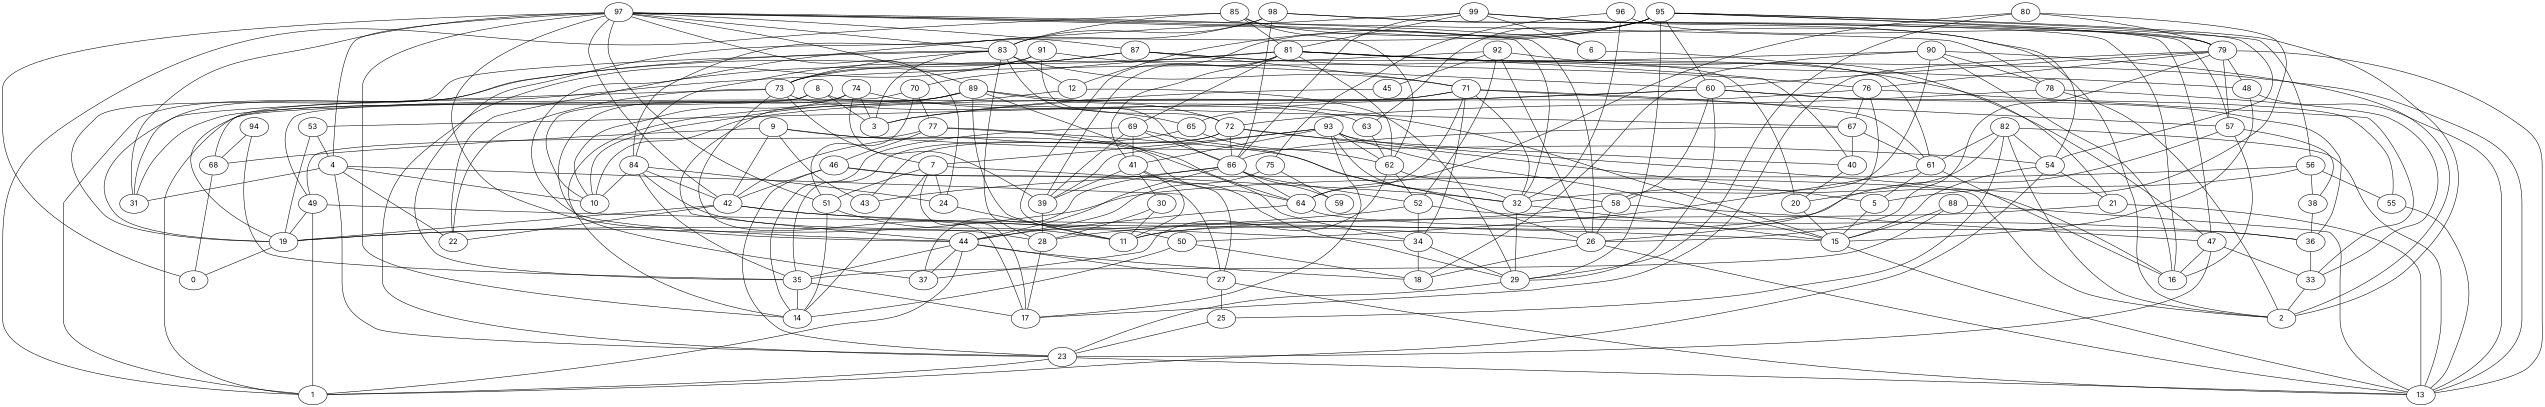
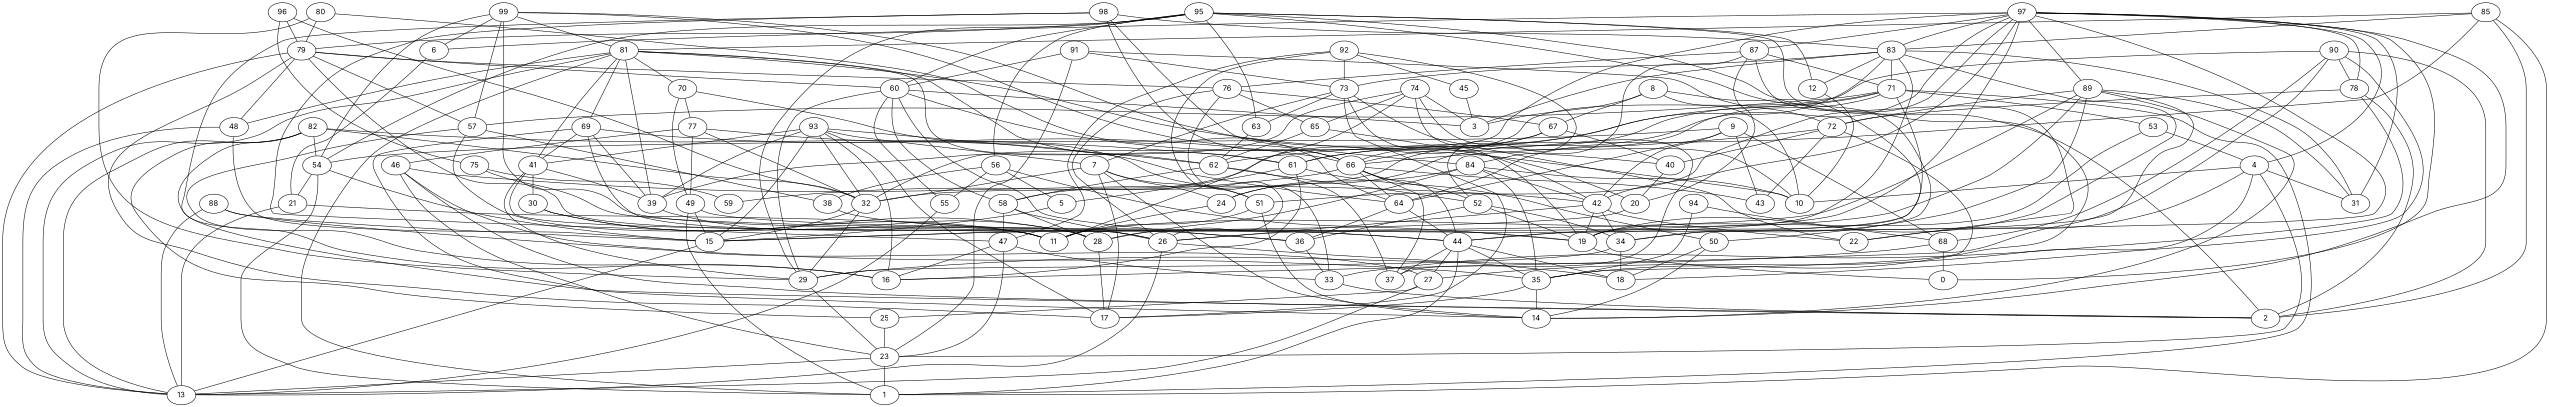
(1350, 106) -> (1234, 258)
(2222, 152) -> (1074, 90)
(1568, 166) -> none
none -> (1179, 196)
